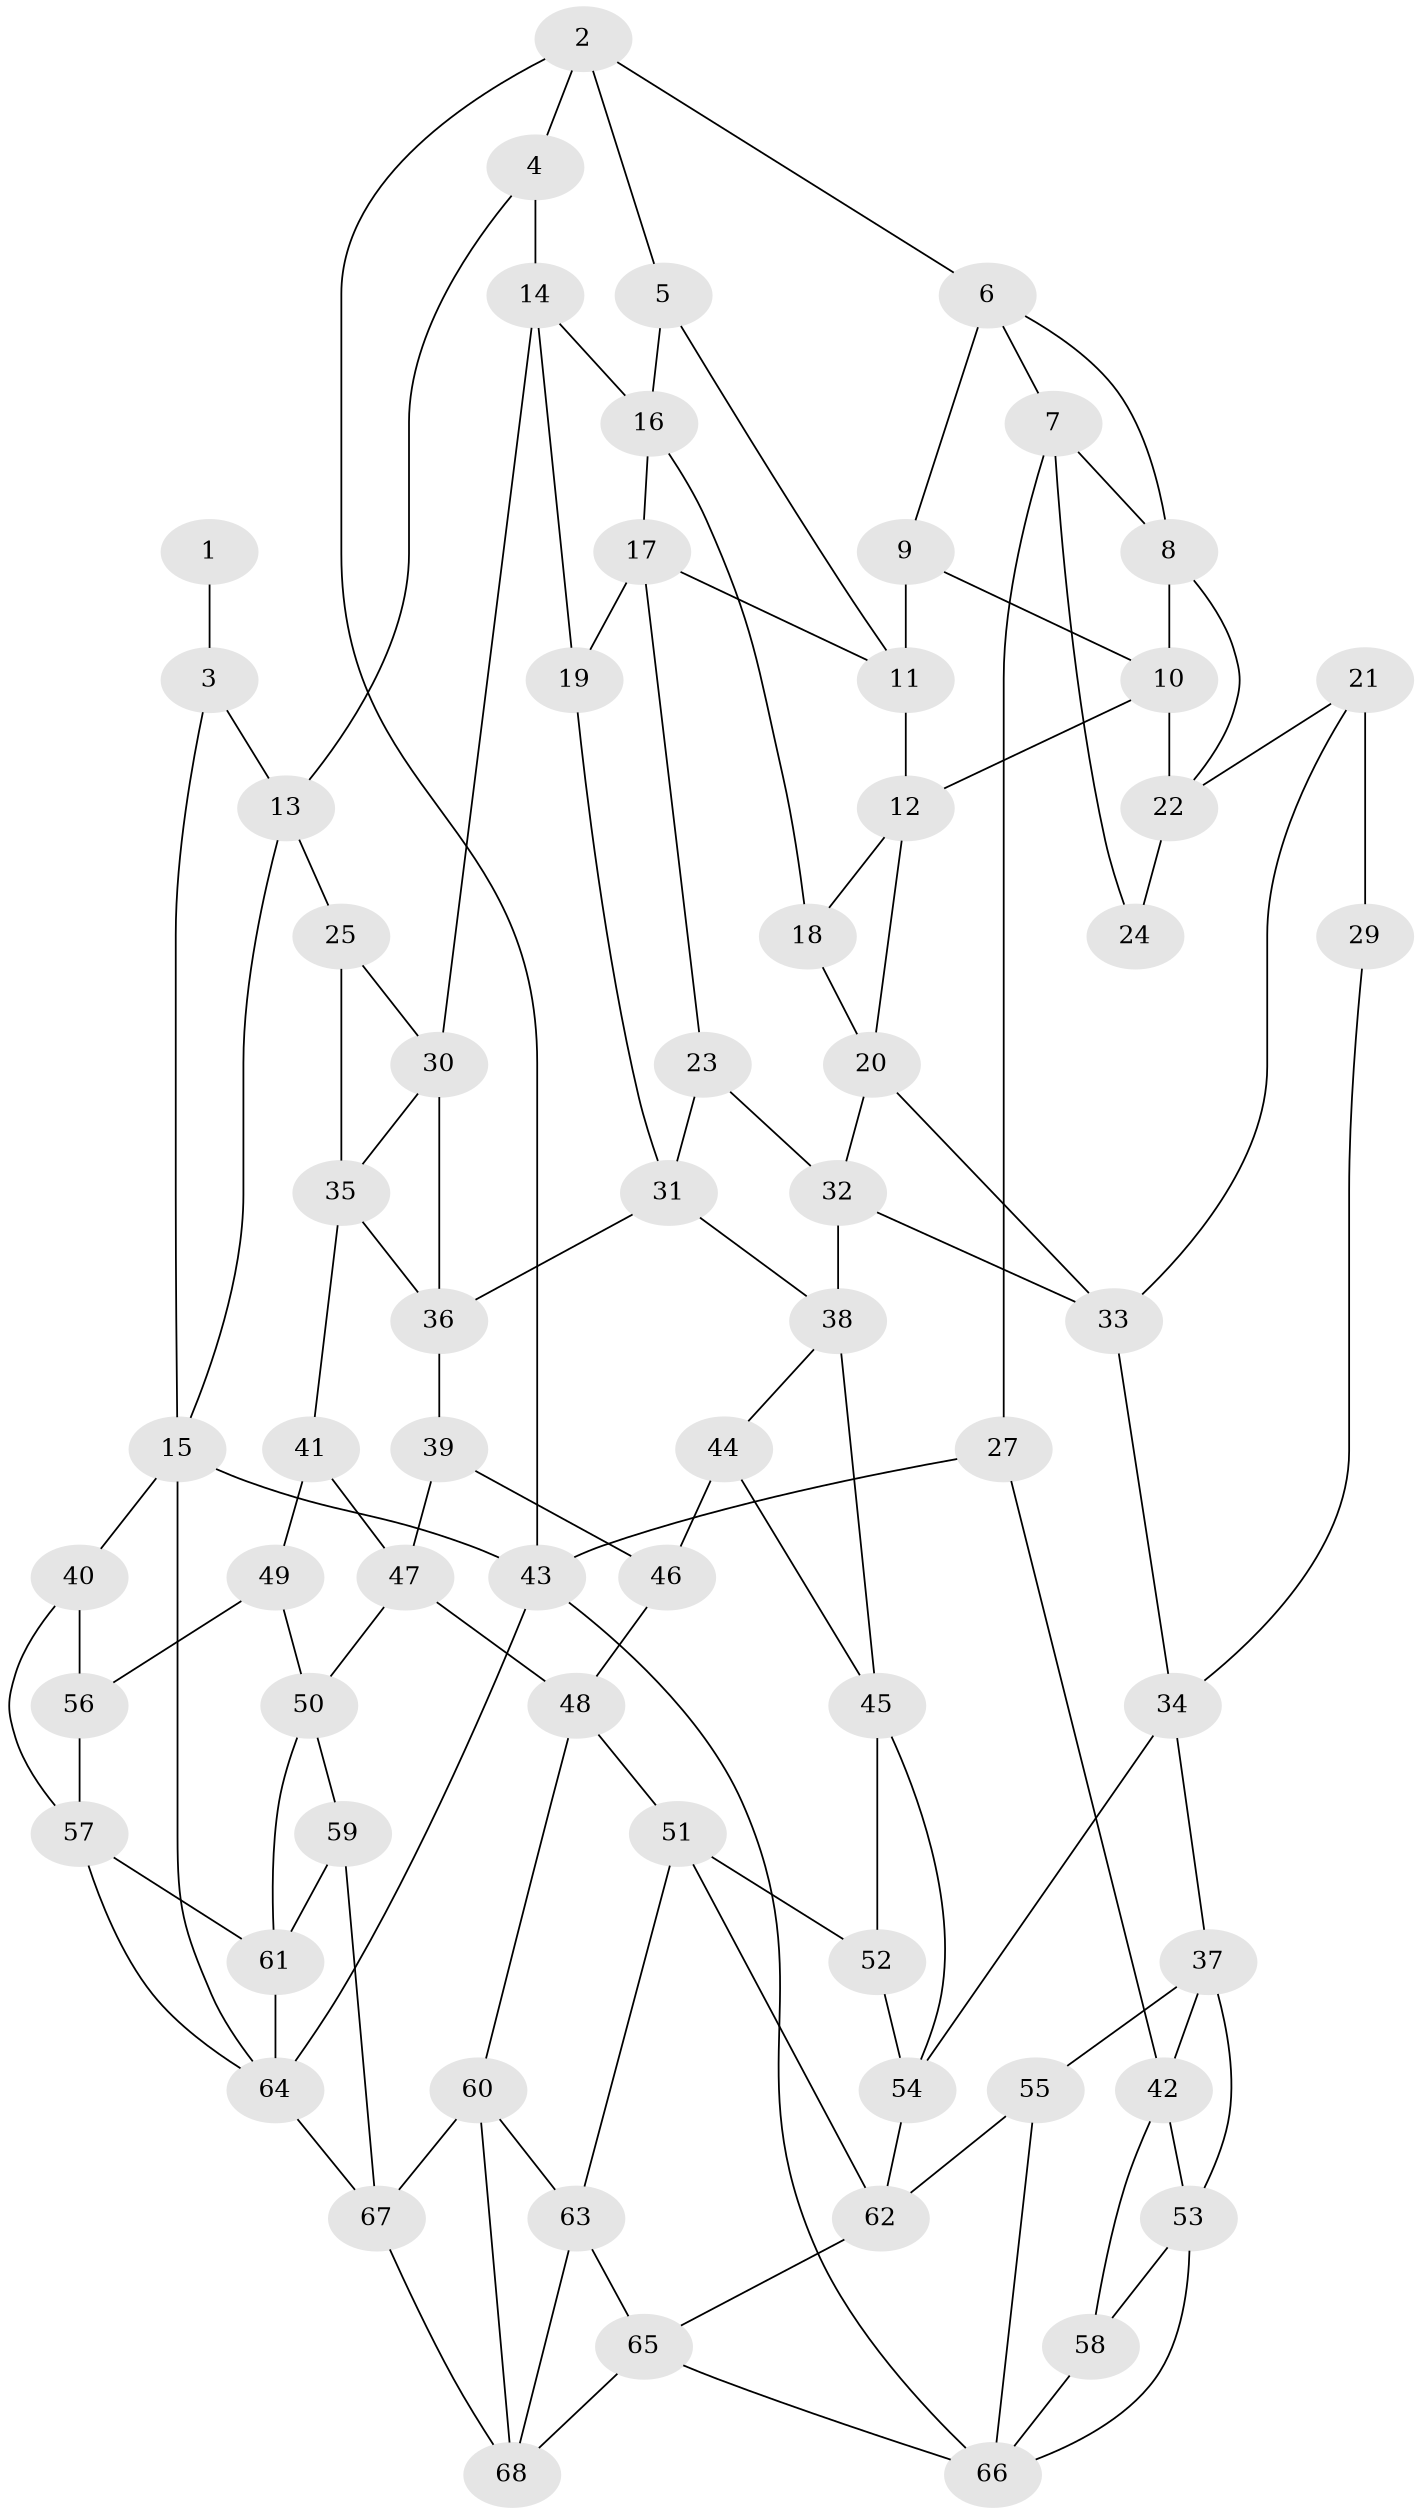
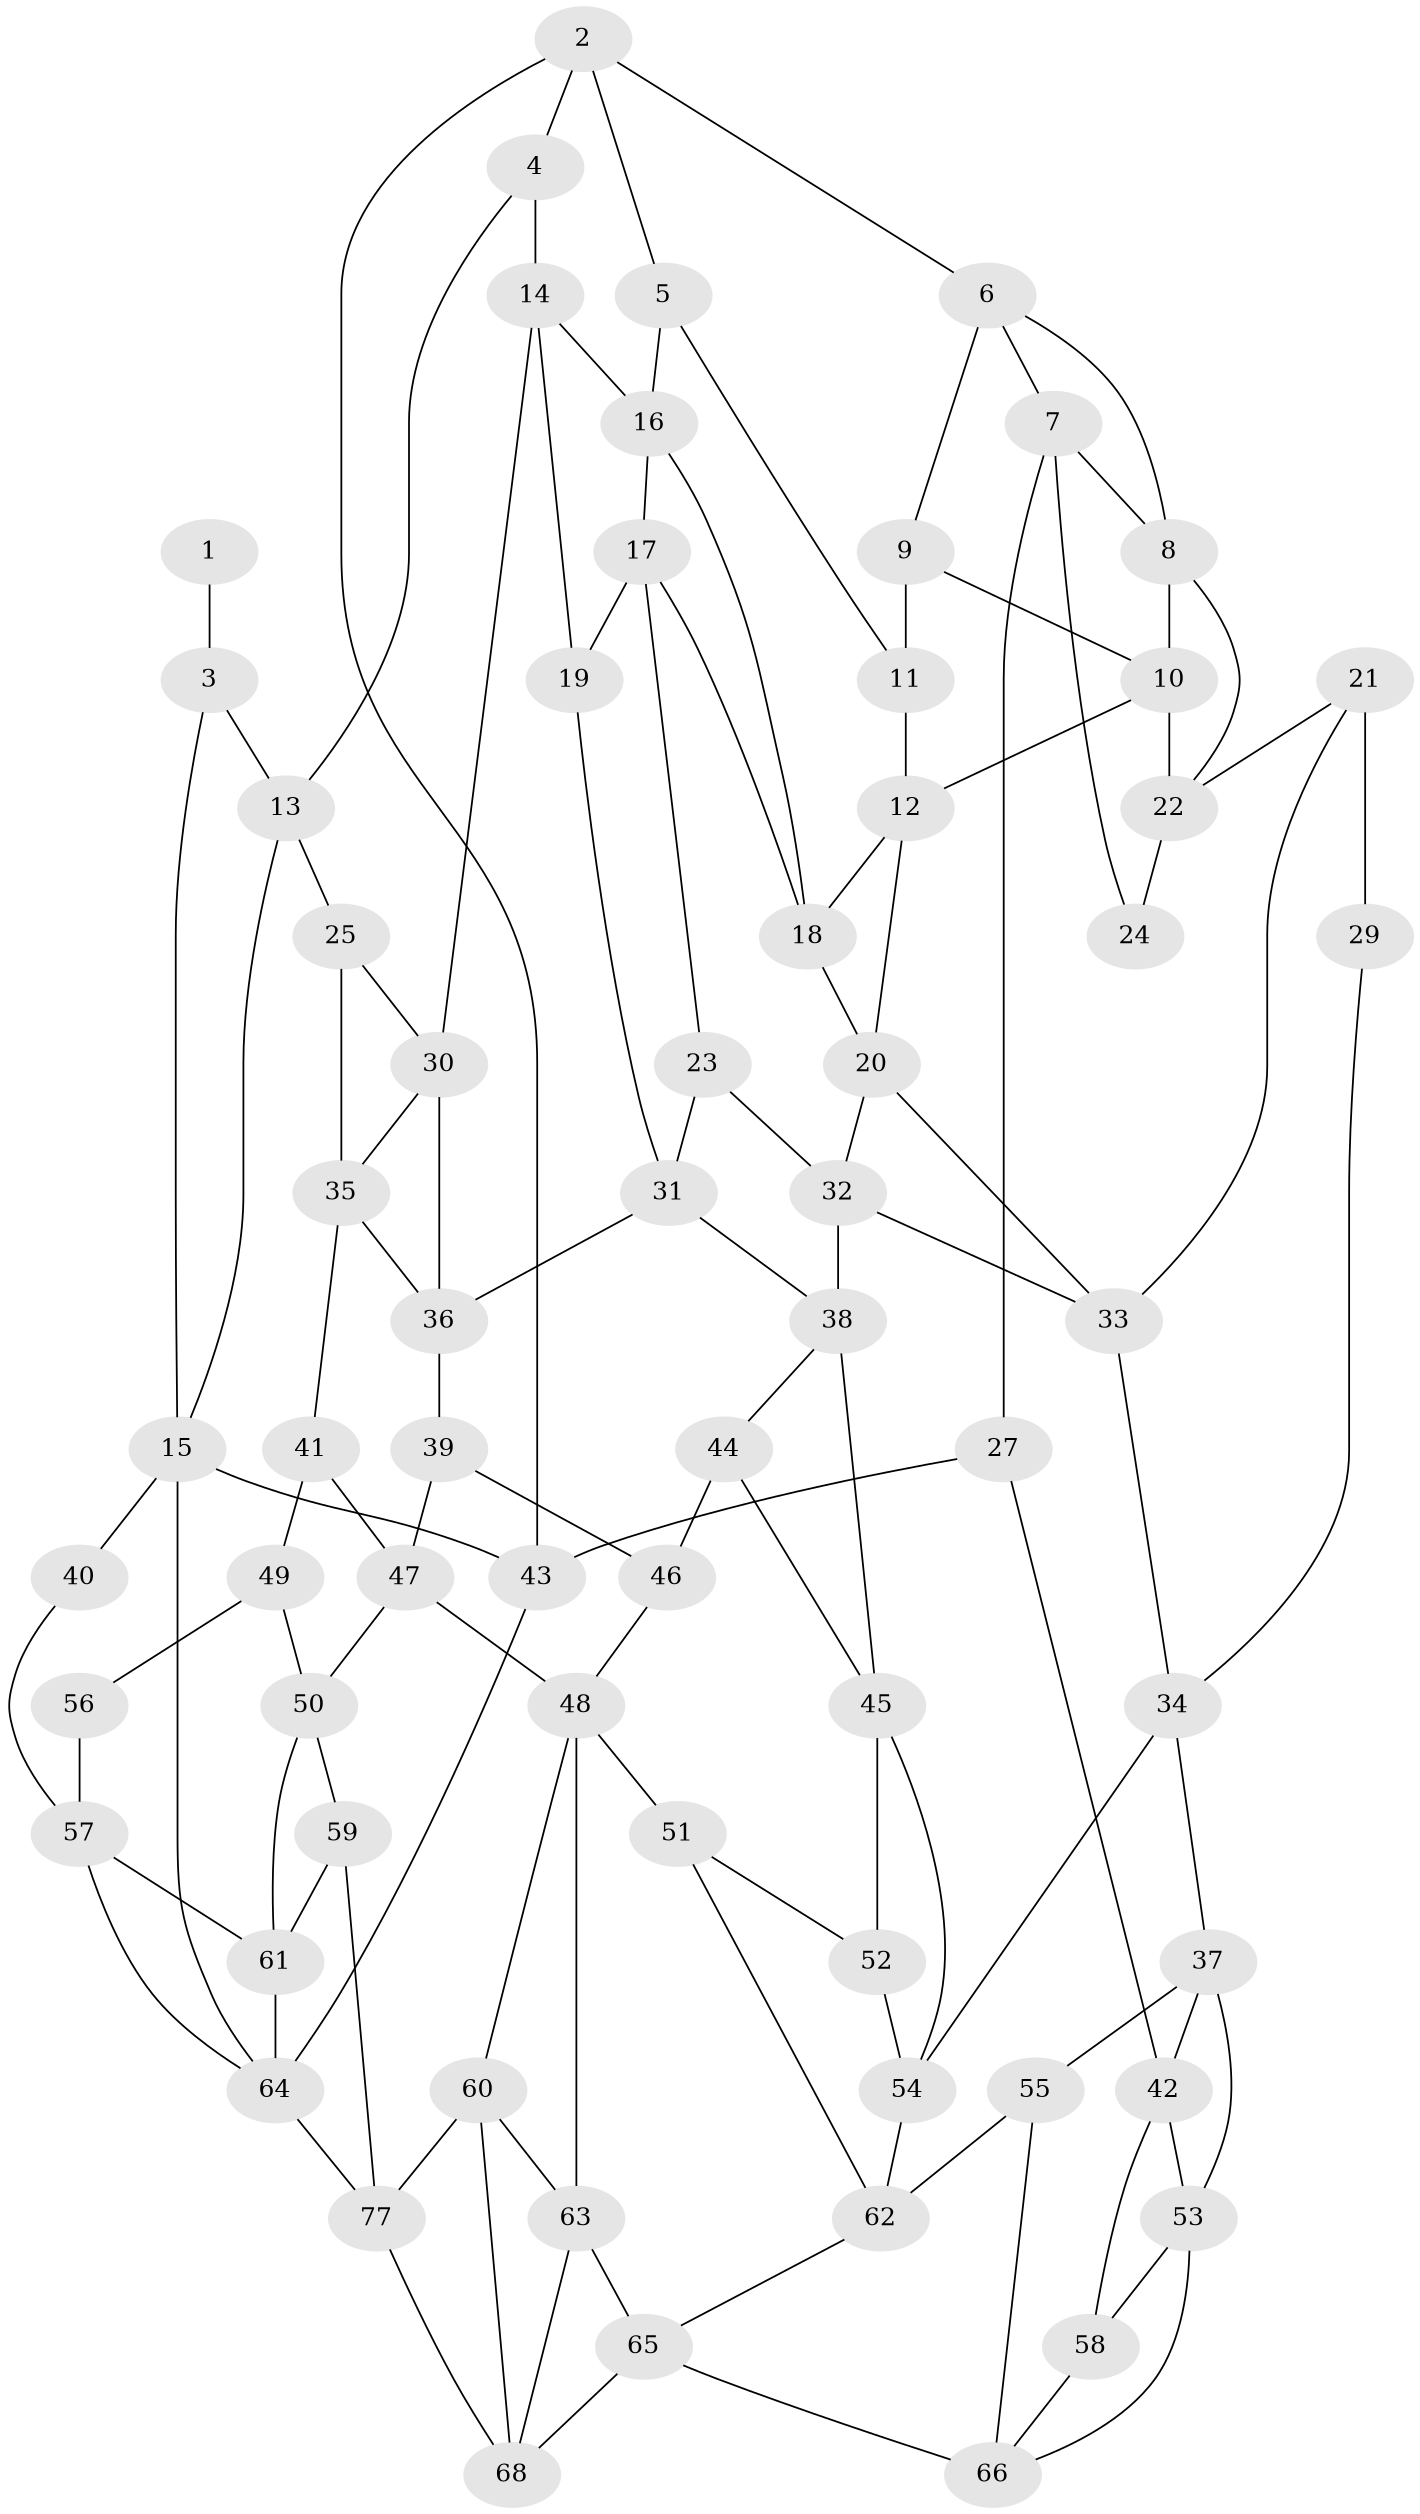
(774, 616) -> (738, 740)
(80, 1642) -> none
(780, 1993) -> none
(627, 2026) -> (576, 1962)
(377, 2219) -> (377, 2219)
